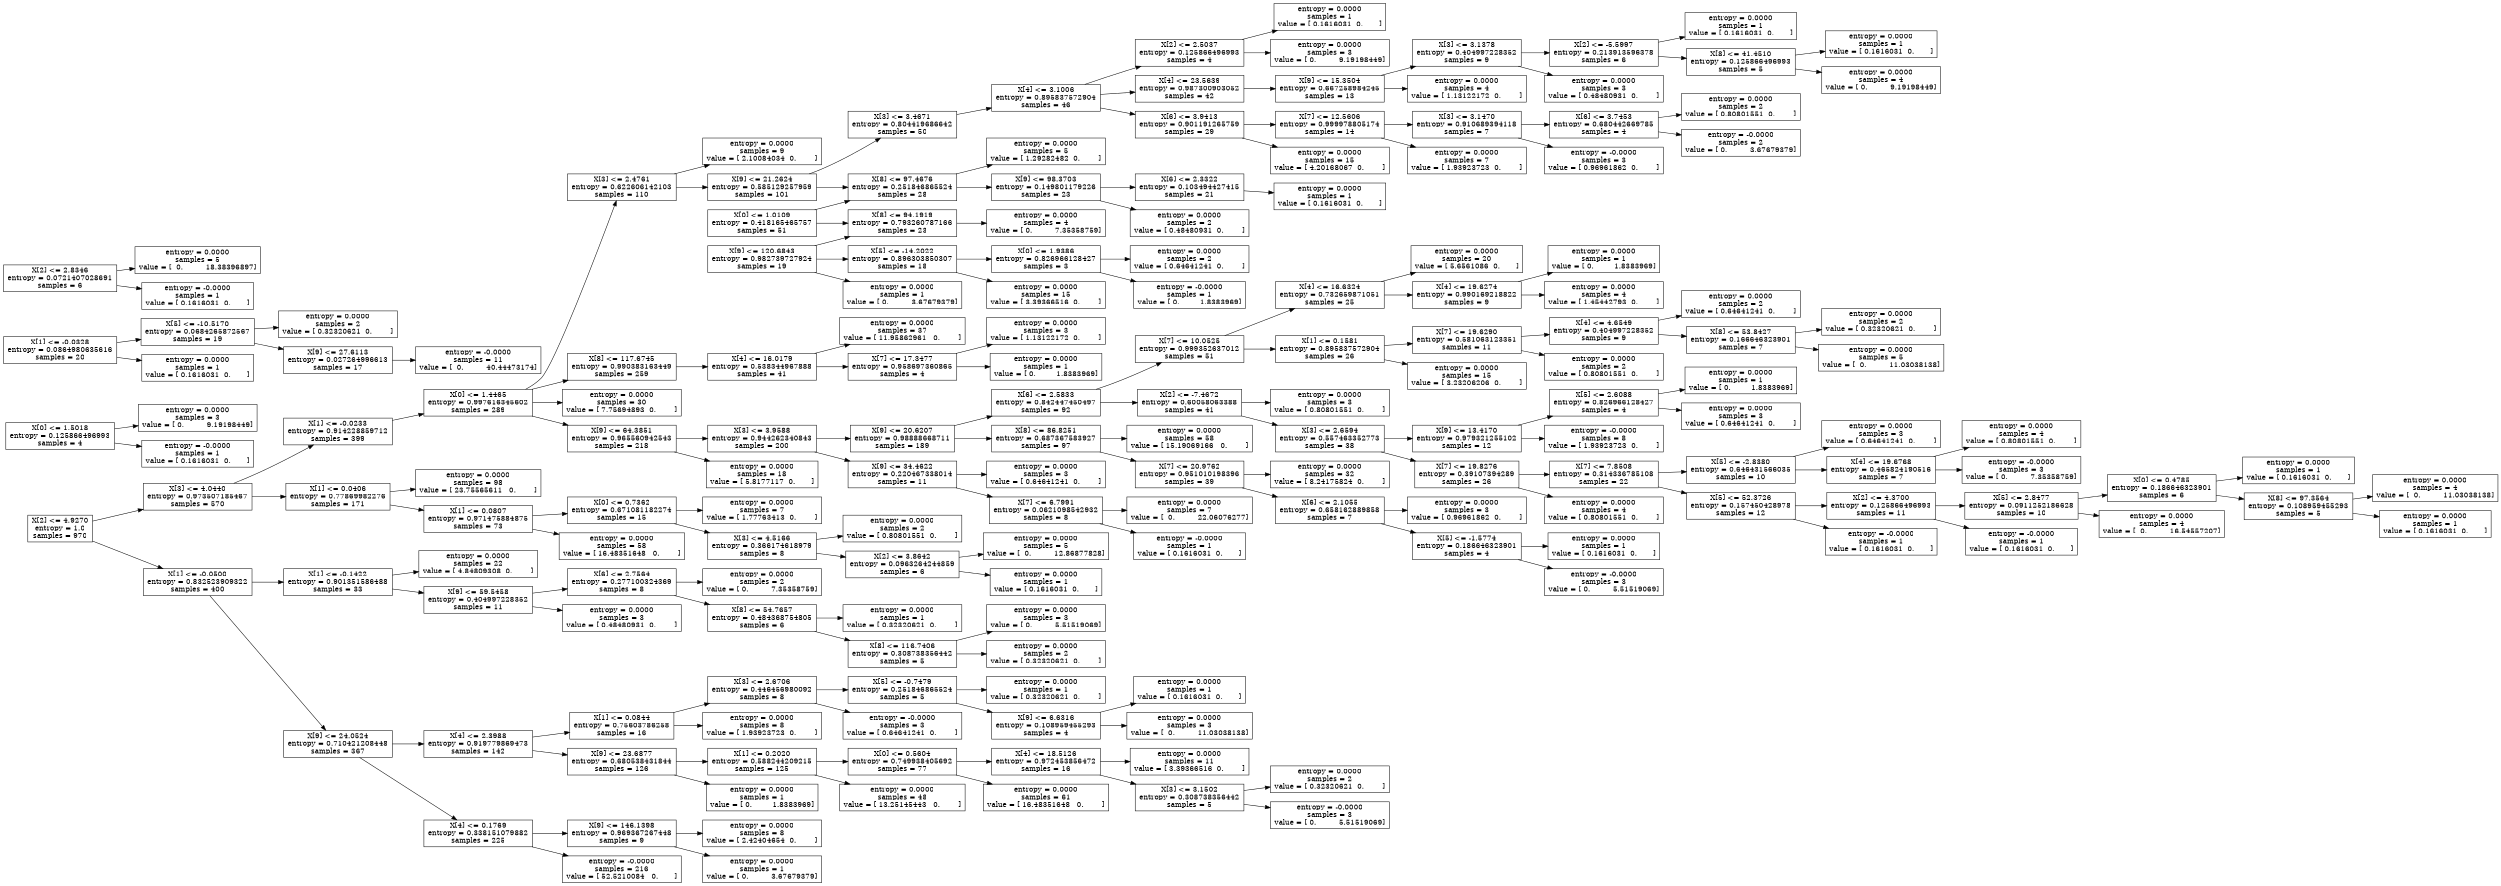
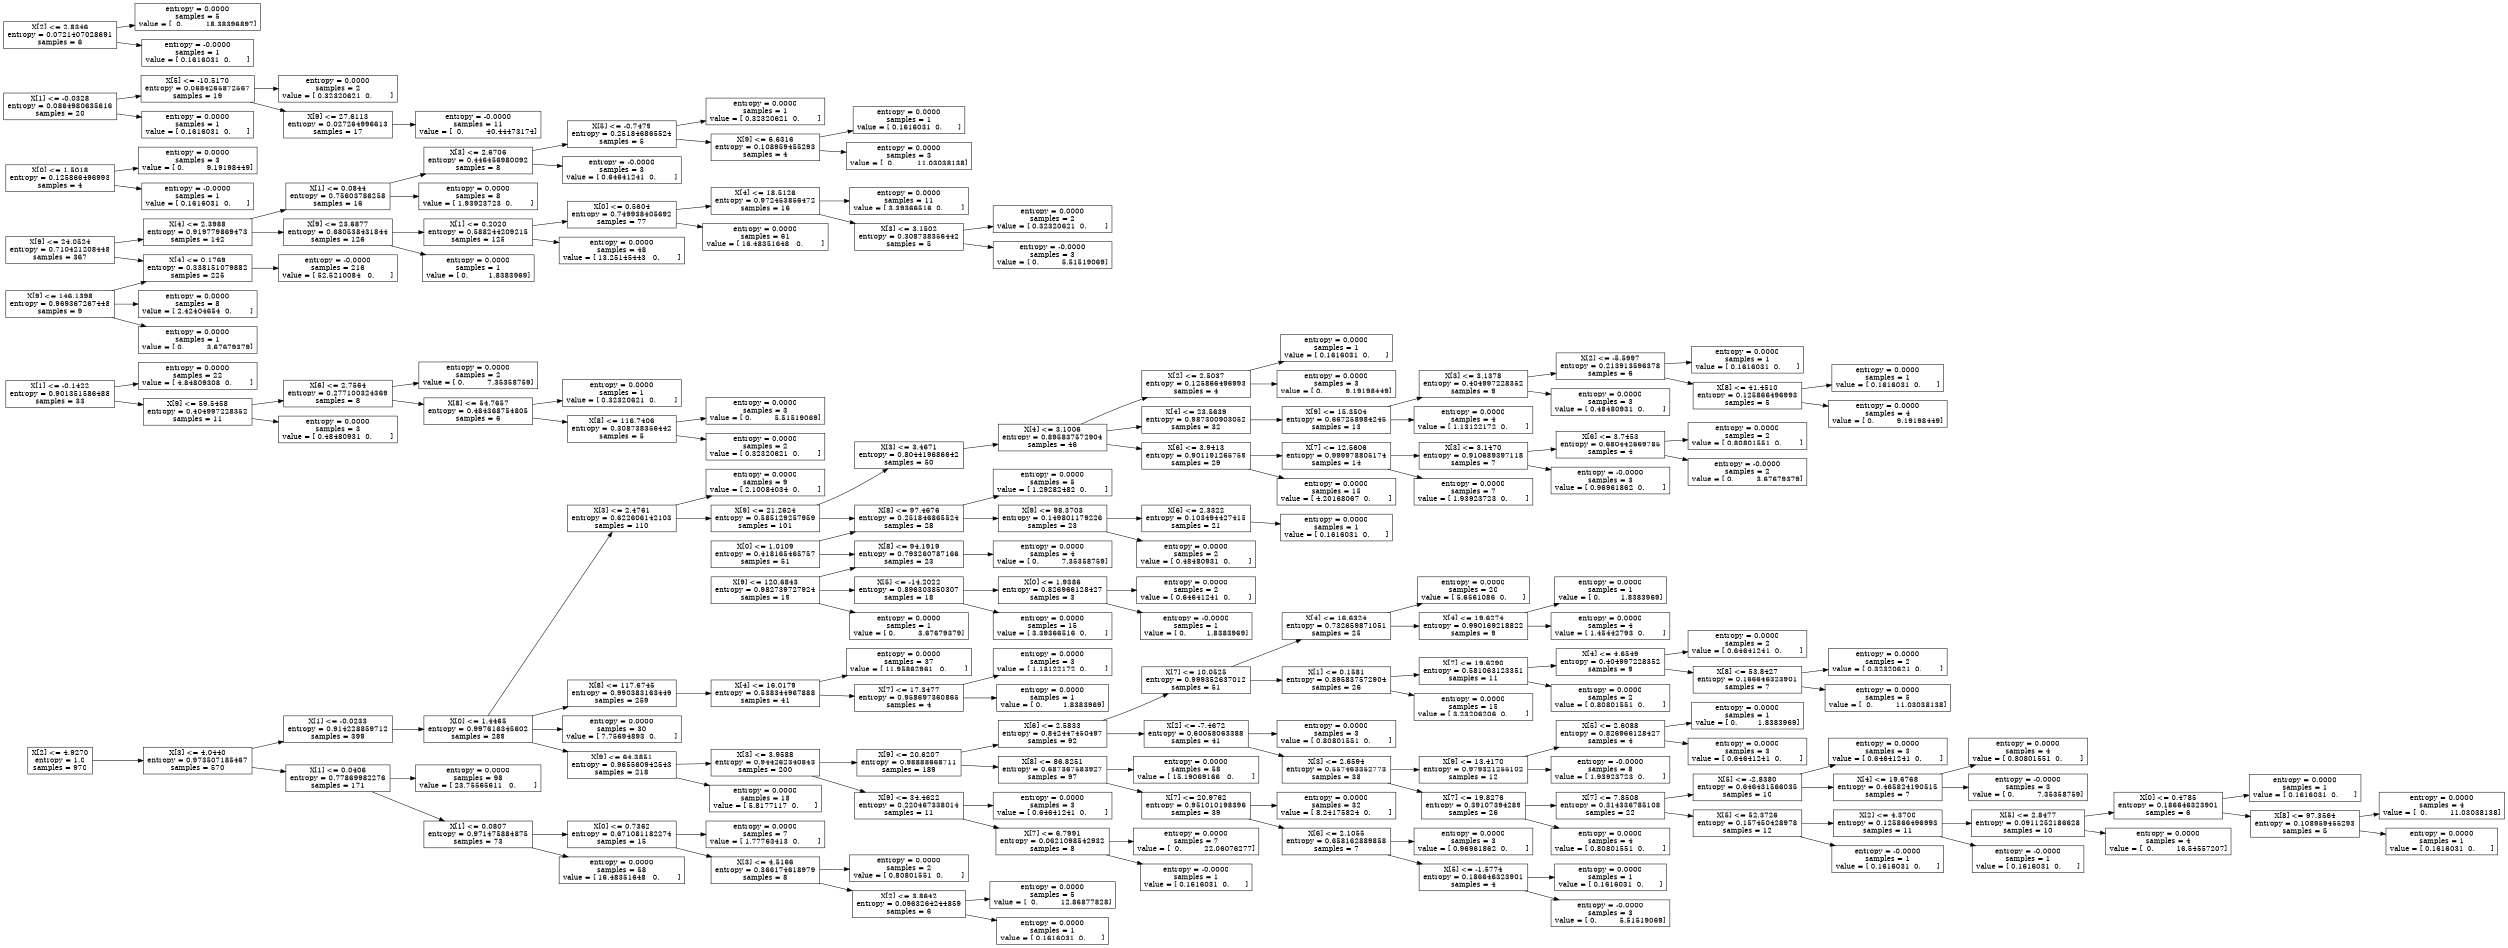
(1190, 89) -> (1196, 420)
(1467, 125) -> (1473, 456)
(1881, 470) -> (1888, 787)
(198, 582) -> none
(547, 833) -> (126, 287)
